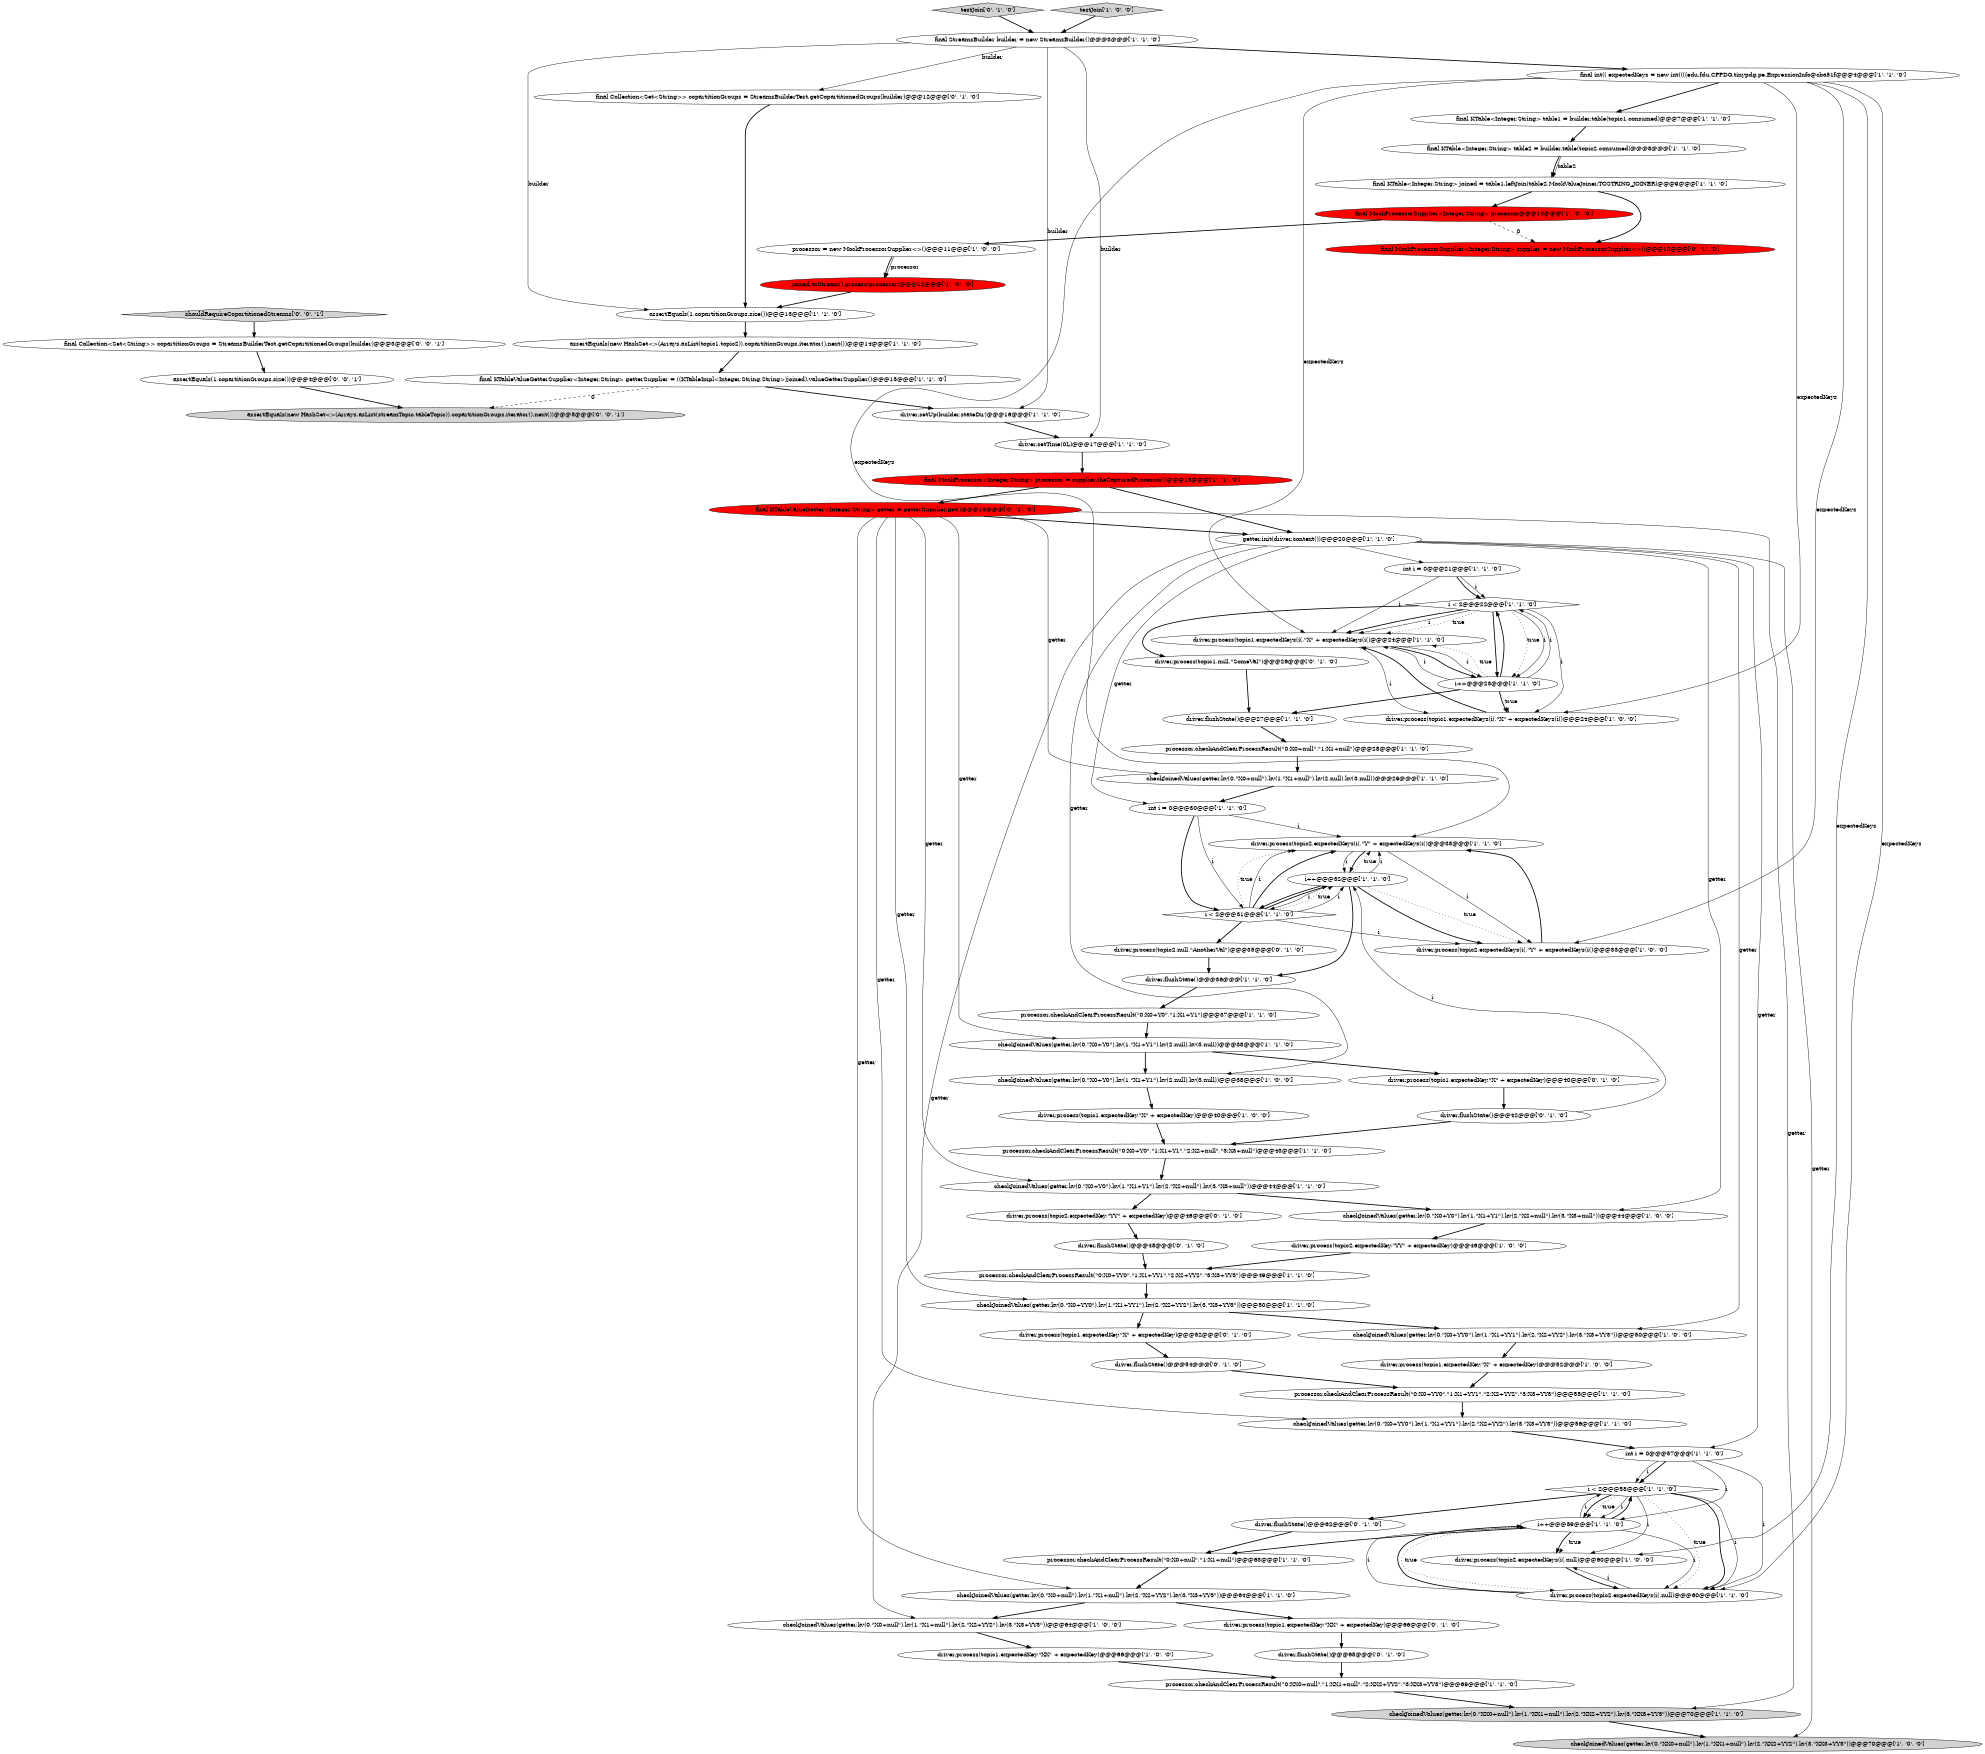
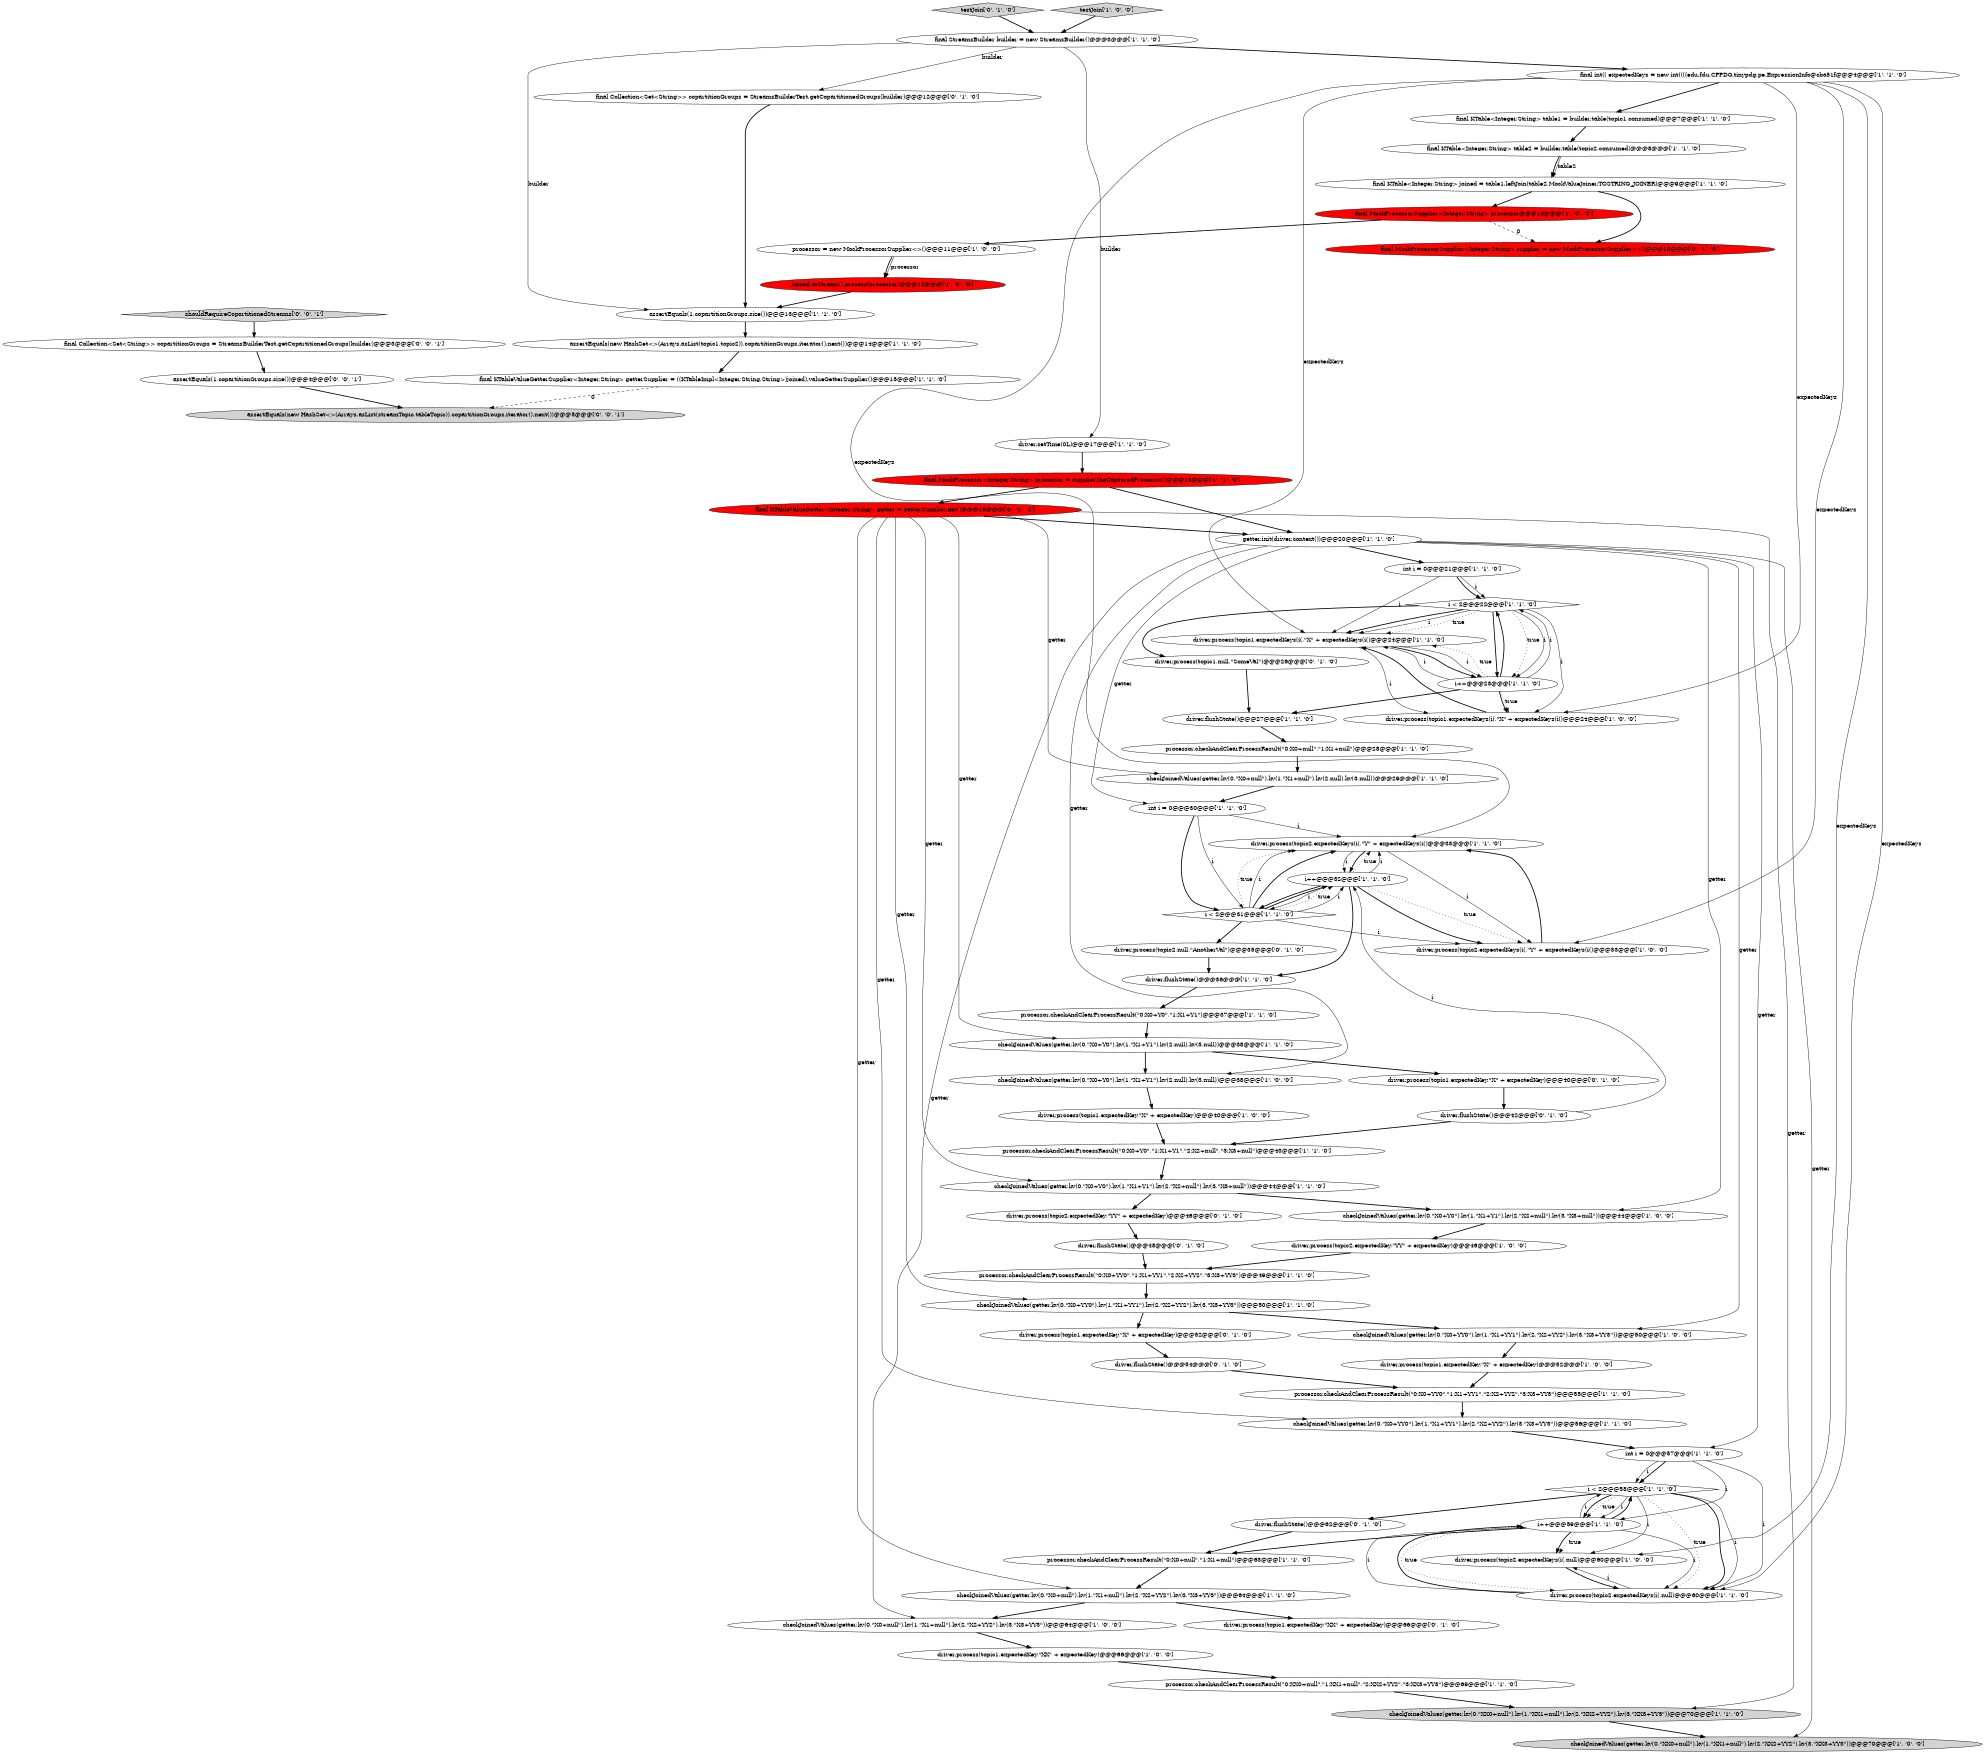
(980, 415) -> none
(1384, 554) -> (1384, 554)
(1341, 1655) -> none
